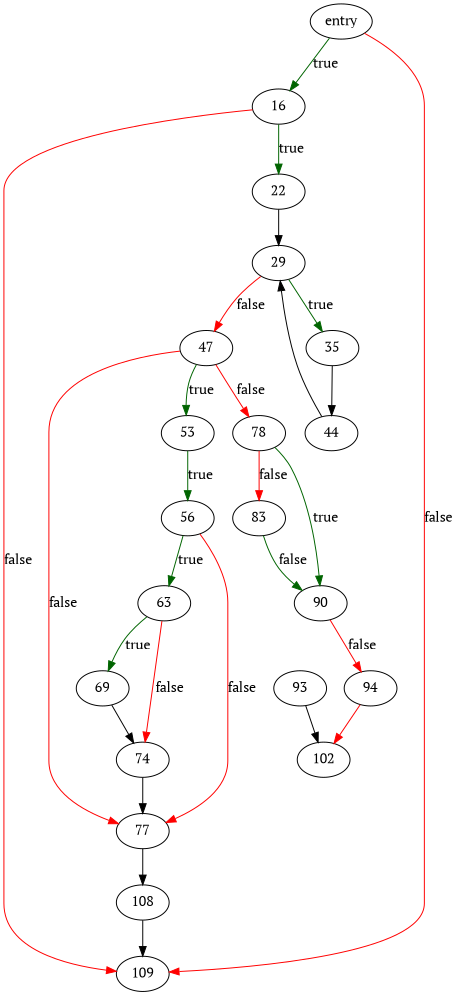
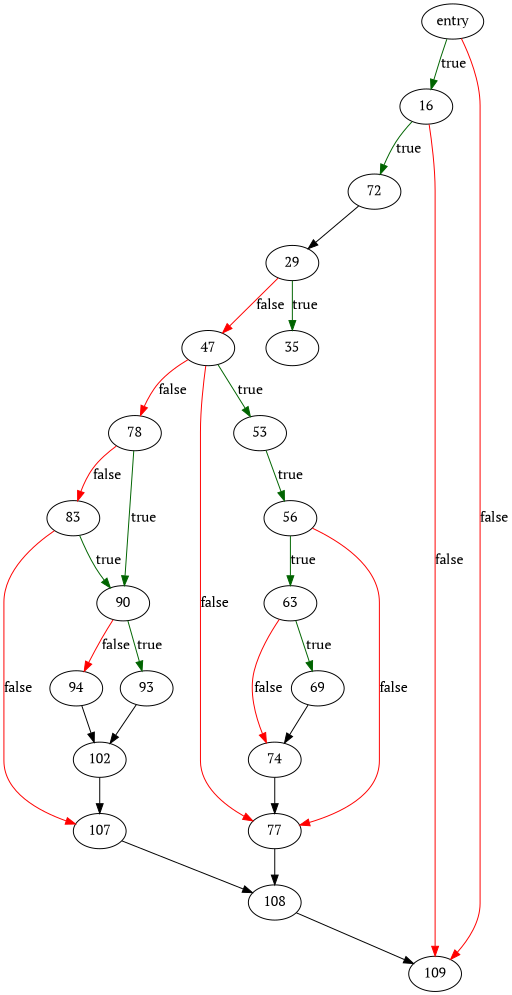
(279, 192) -> (374, 192)
(331, 433) -> none
(293, 561) -> (109, 561)
none -> (134, 641)
(350, 720) -> (86, 719)
none -> (100, 831)
